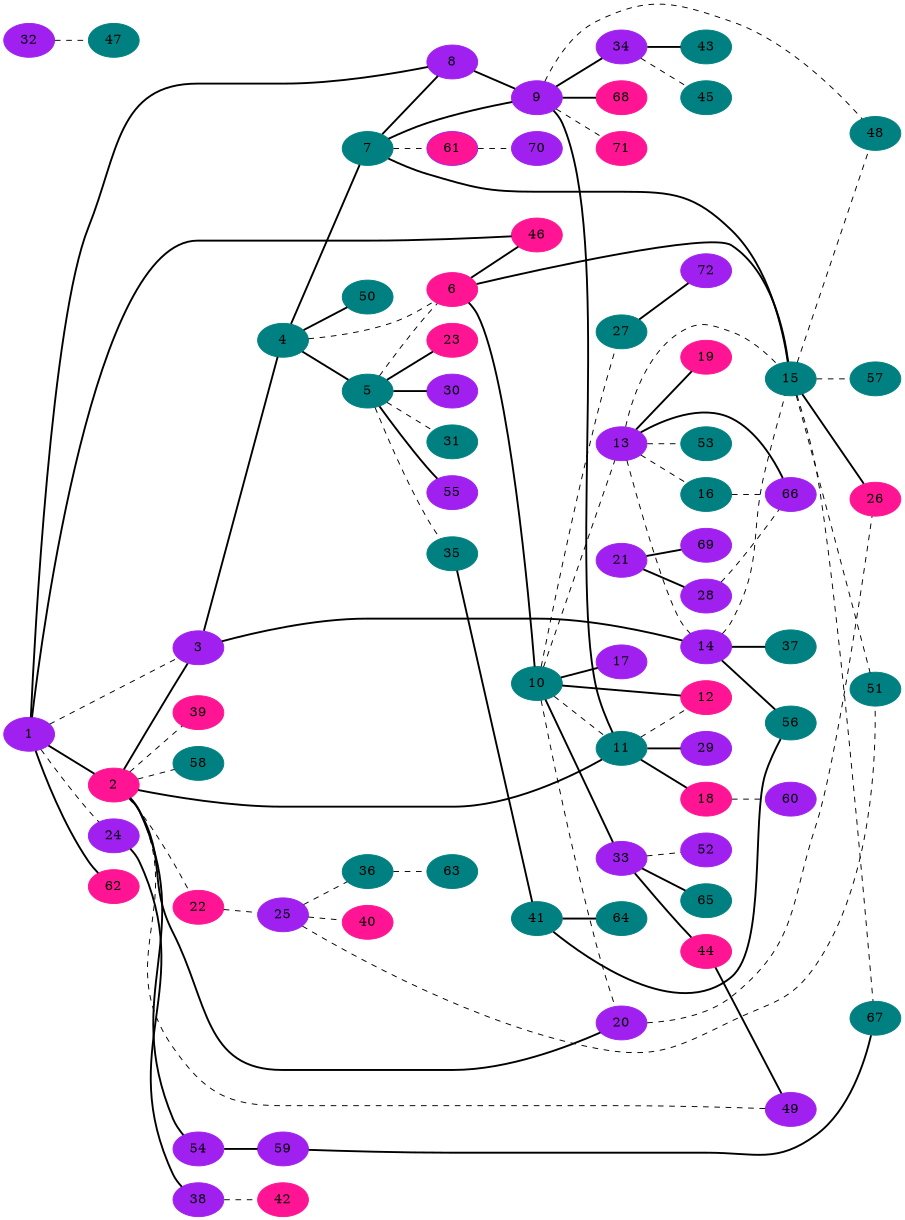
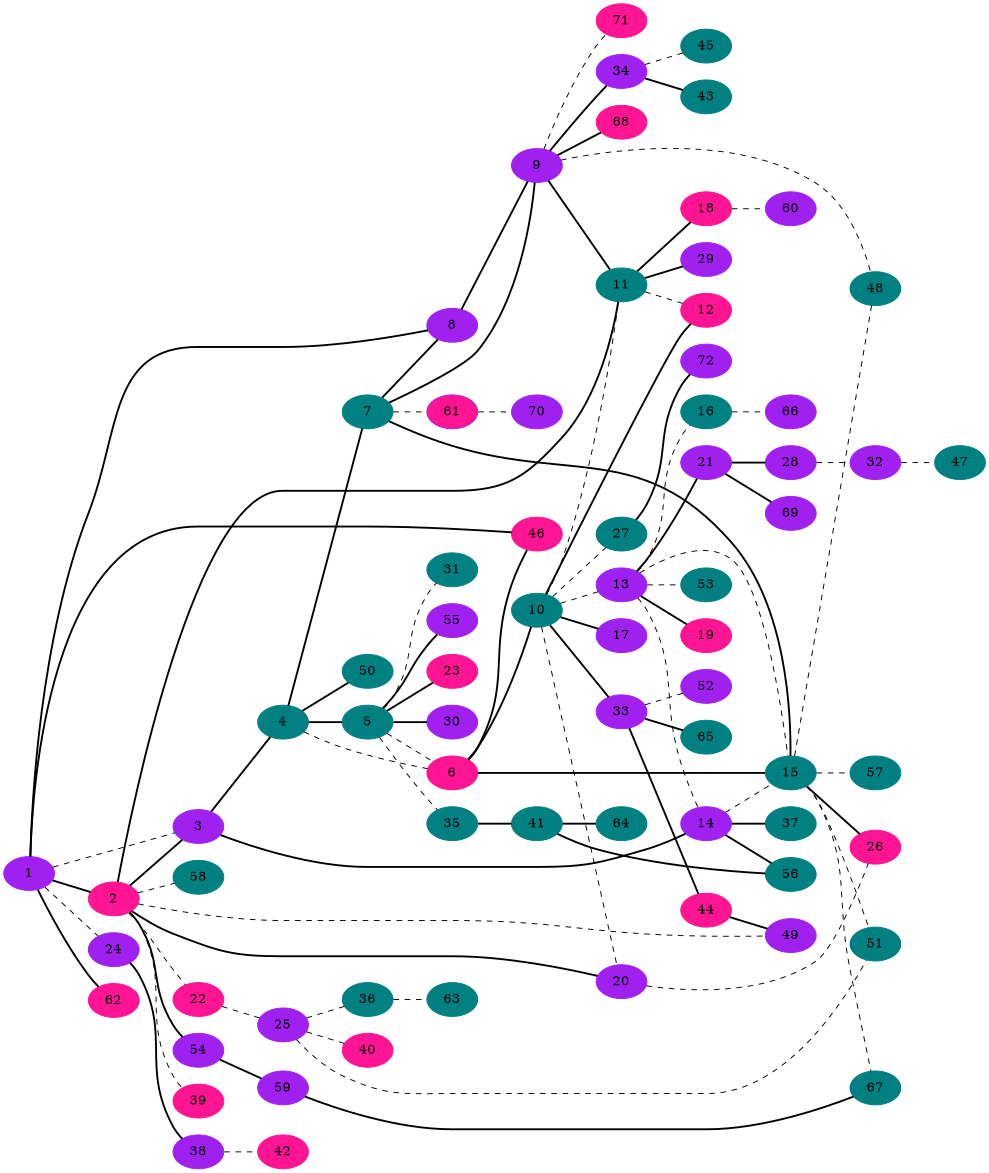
(724, 416) -> (669, 527)
(748, 550) -> (833, 463)
